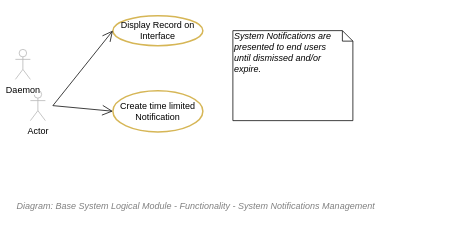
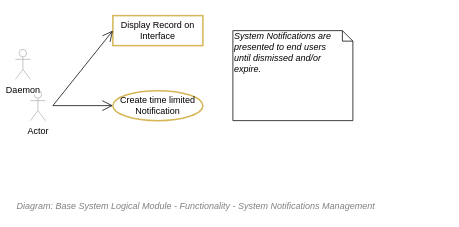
(158, 30) -> (158, 30)
(158, 111) -> (158, 105)
